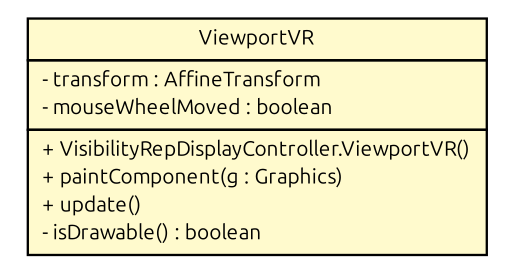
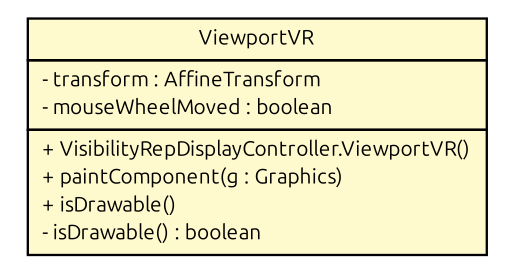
(93, 205) -> (110, 205)
